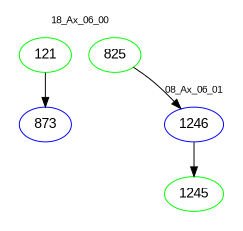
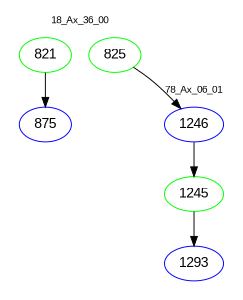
(80, 21) -> (80, 21)
(45, 55) -> (45, 55)
(194, 90) -> (194, 90)
(45, 125) -> (45, 125)
none -> (194, 264)
